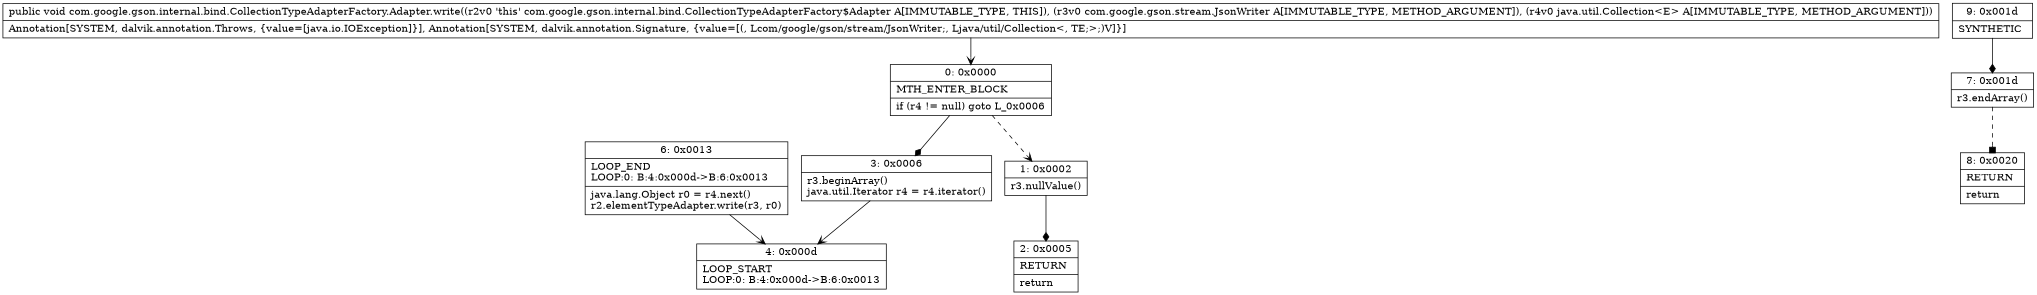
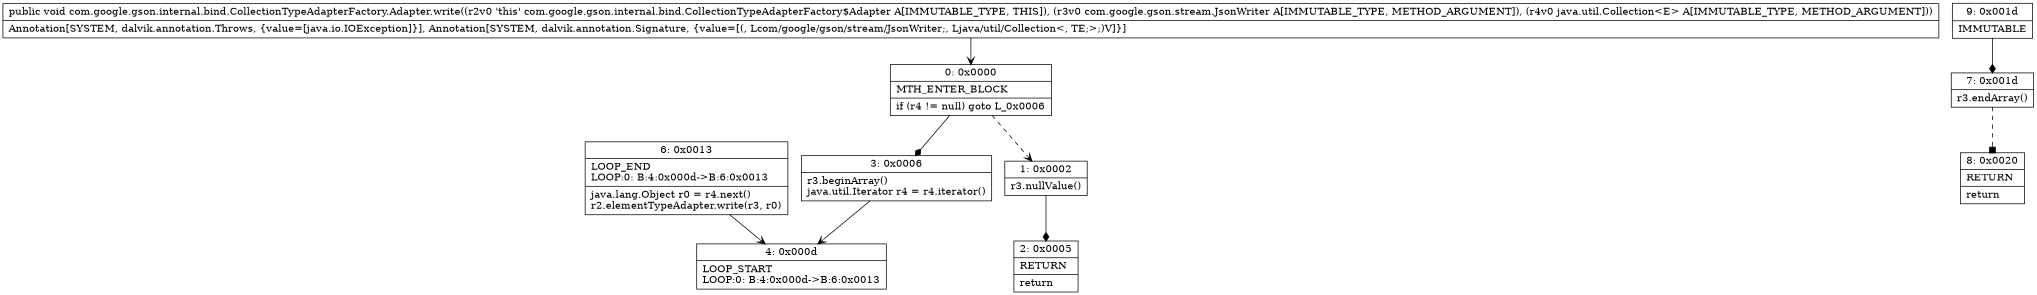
(1990, 29) -> (1992, 29)
